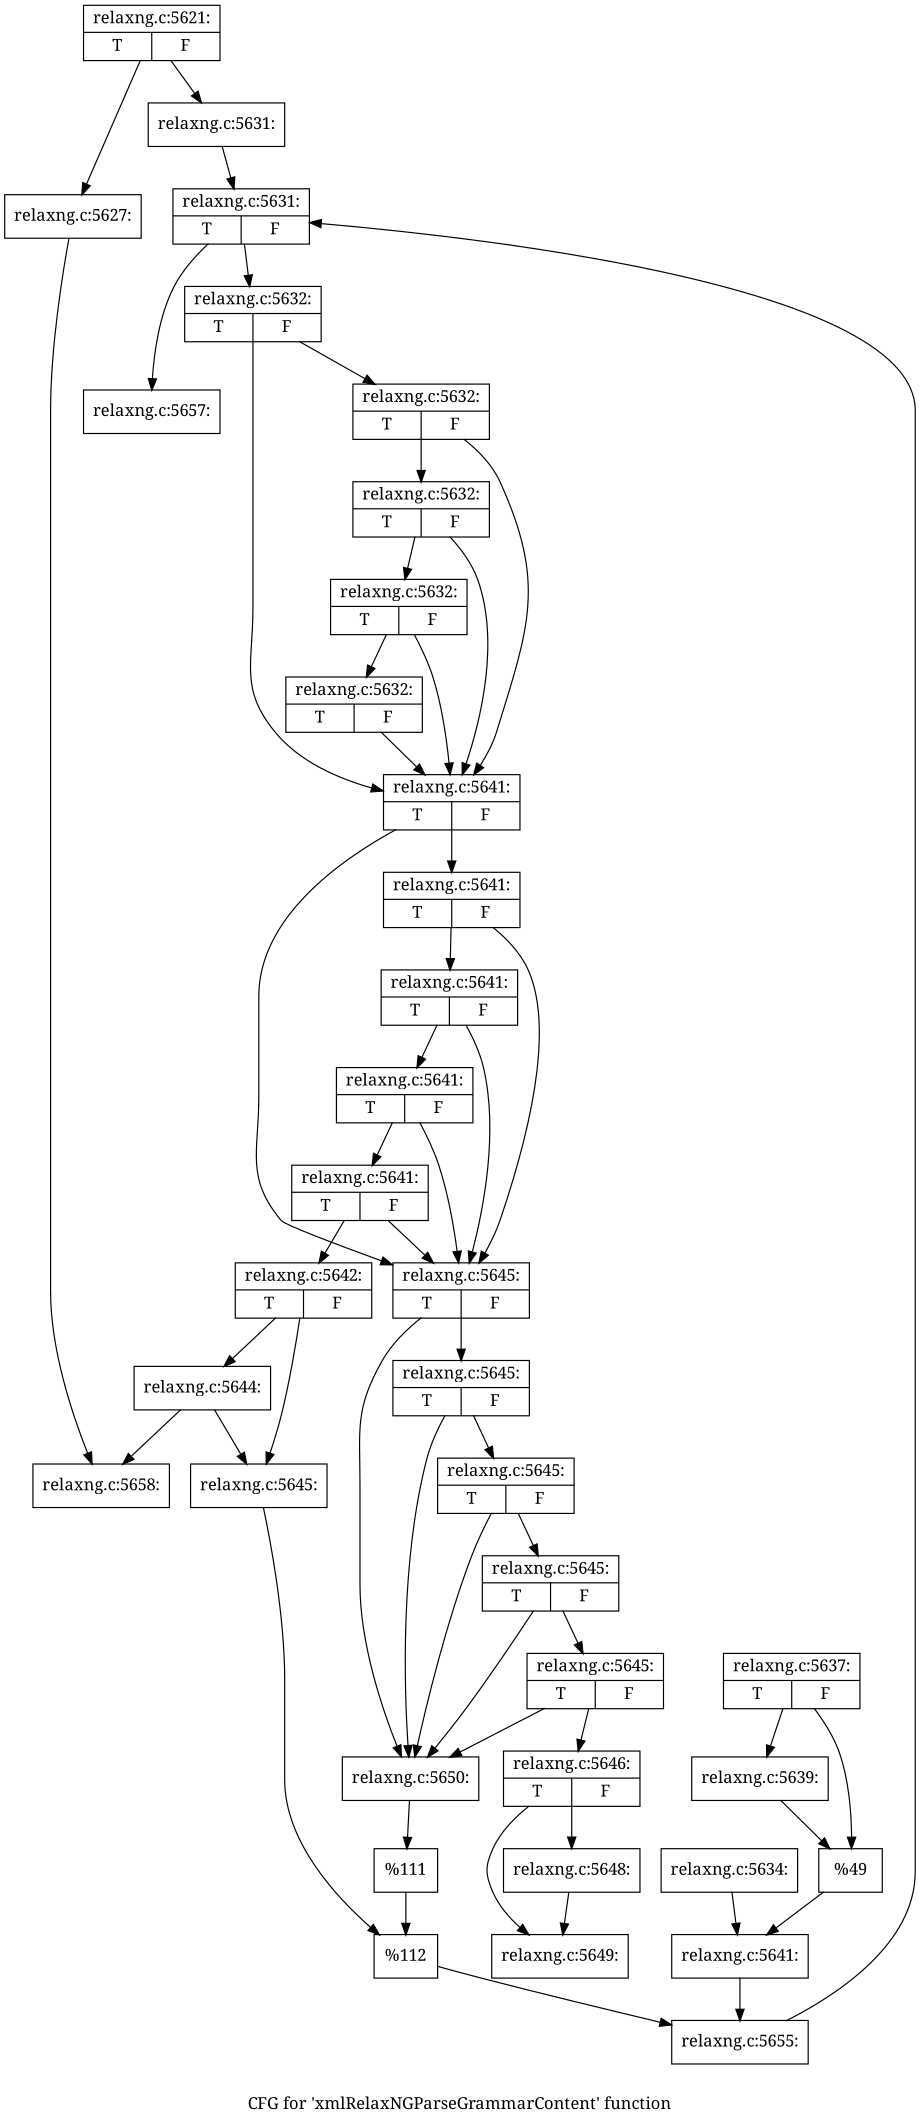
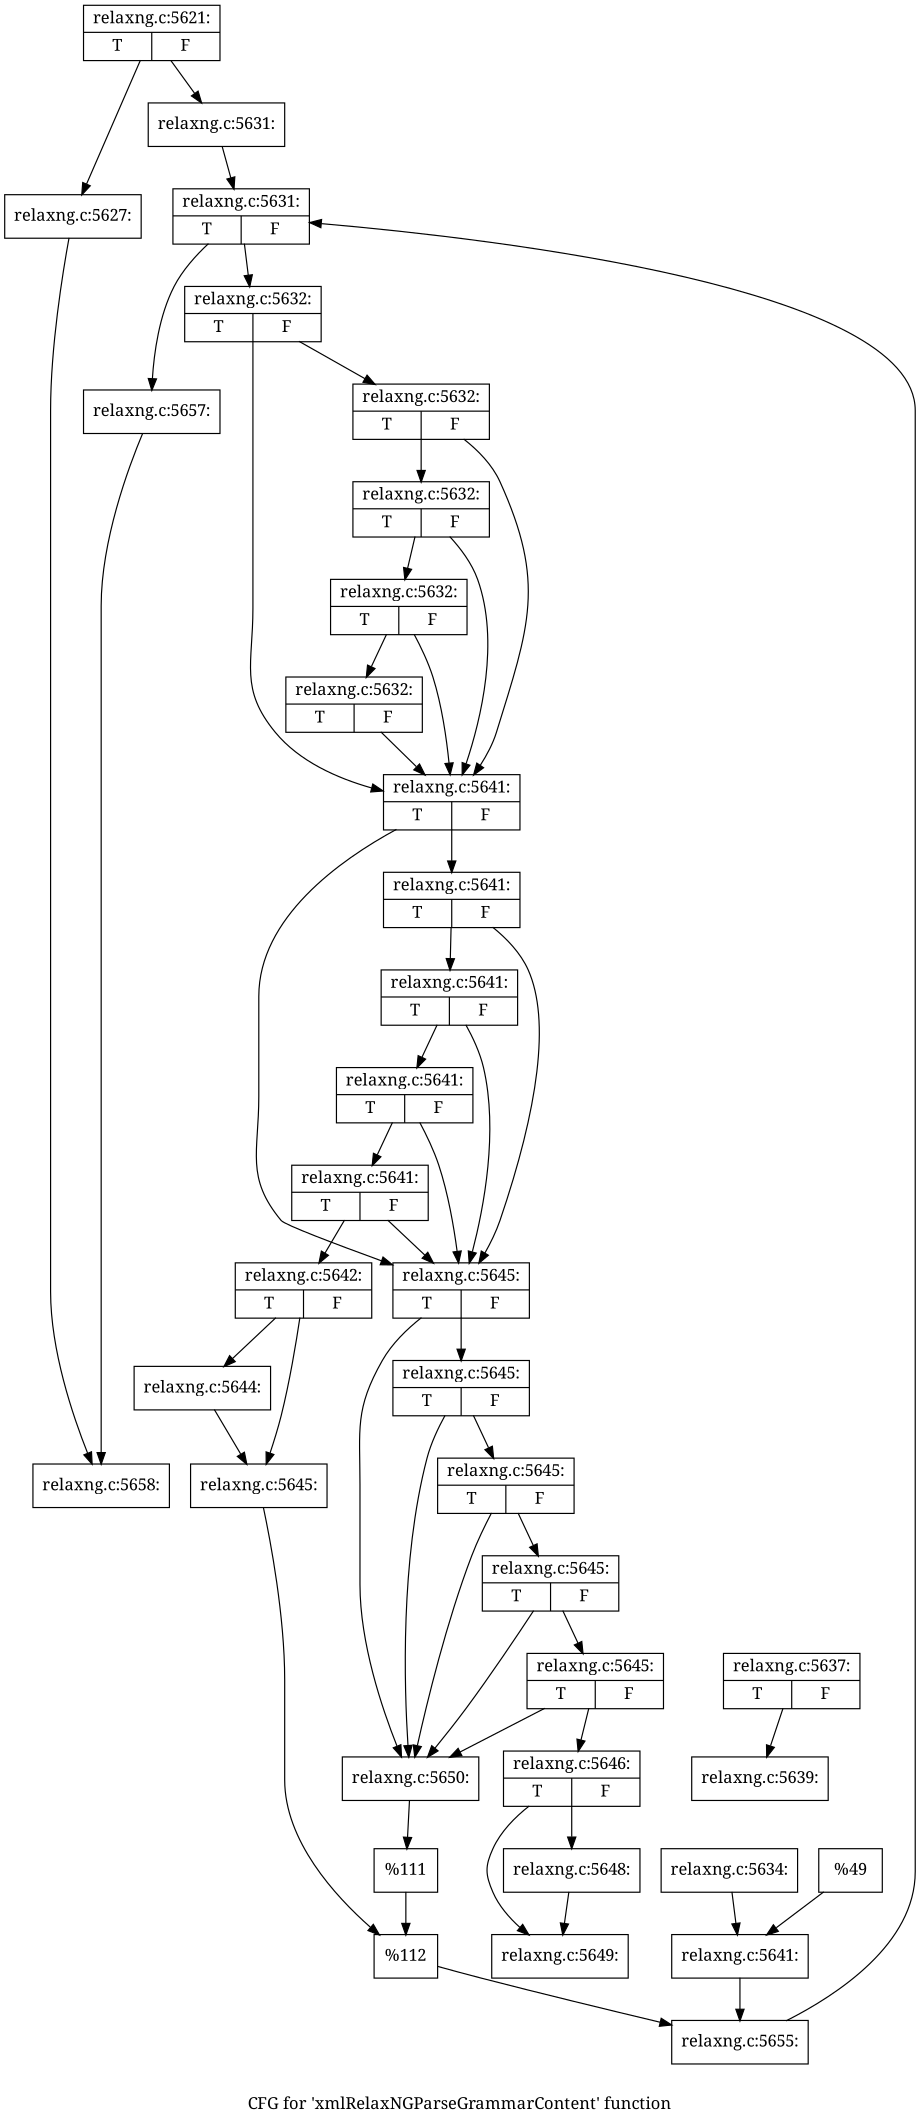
(156, 1433) -> (101, 940)
(844, 1769) -> none
(801, 1820) -> none
